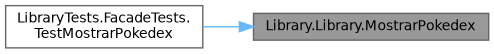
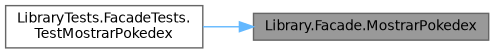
(371, 27) -> (371, 27)
